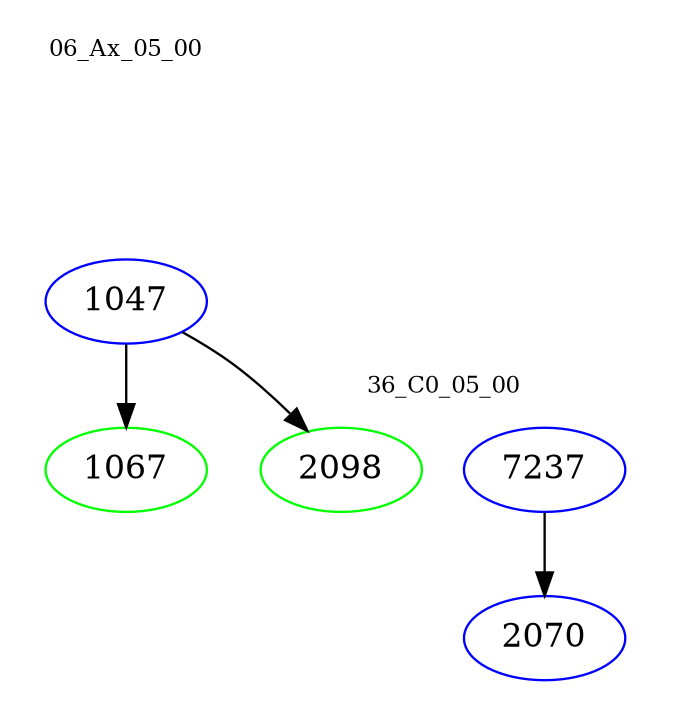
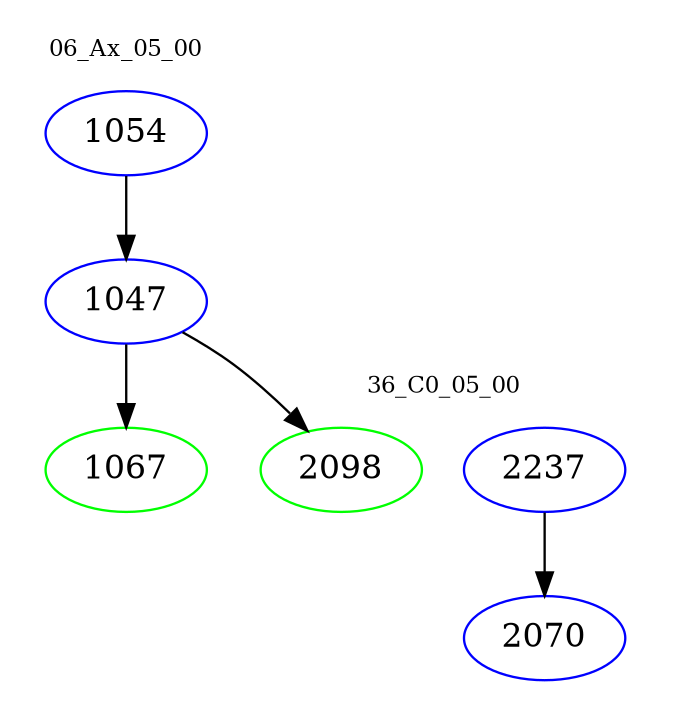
none -> (126, 133)
(545, 470) -> (545, 470)
